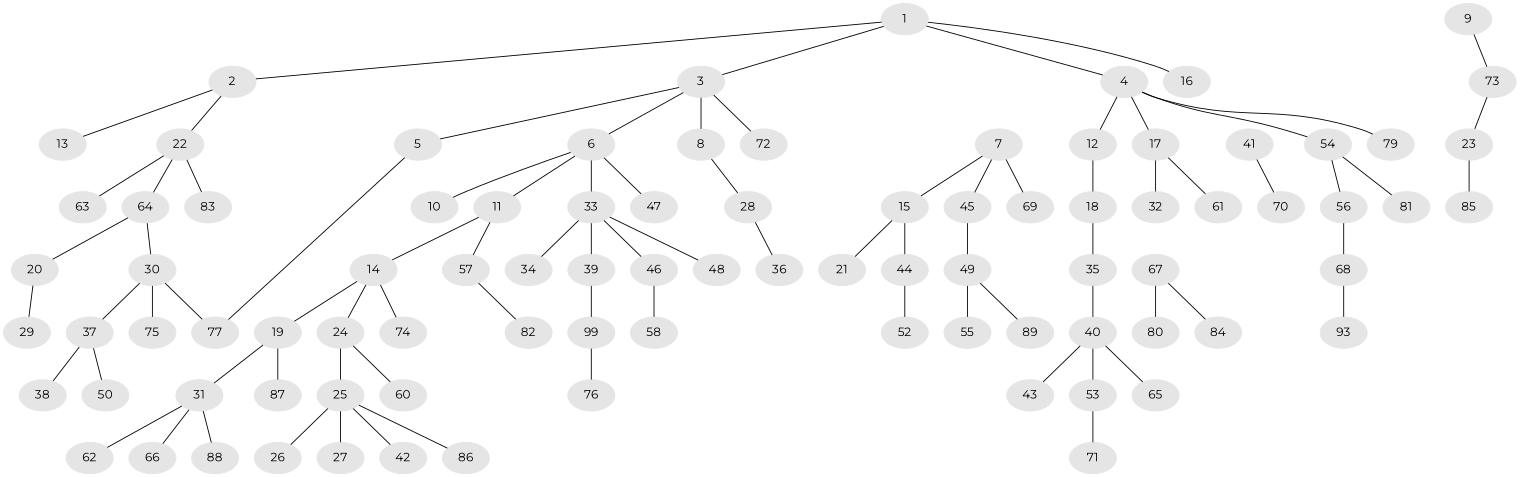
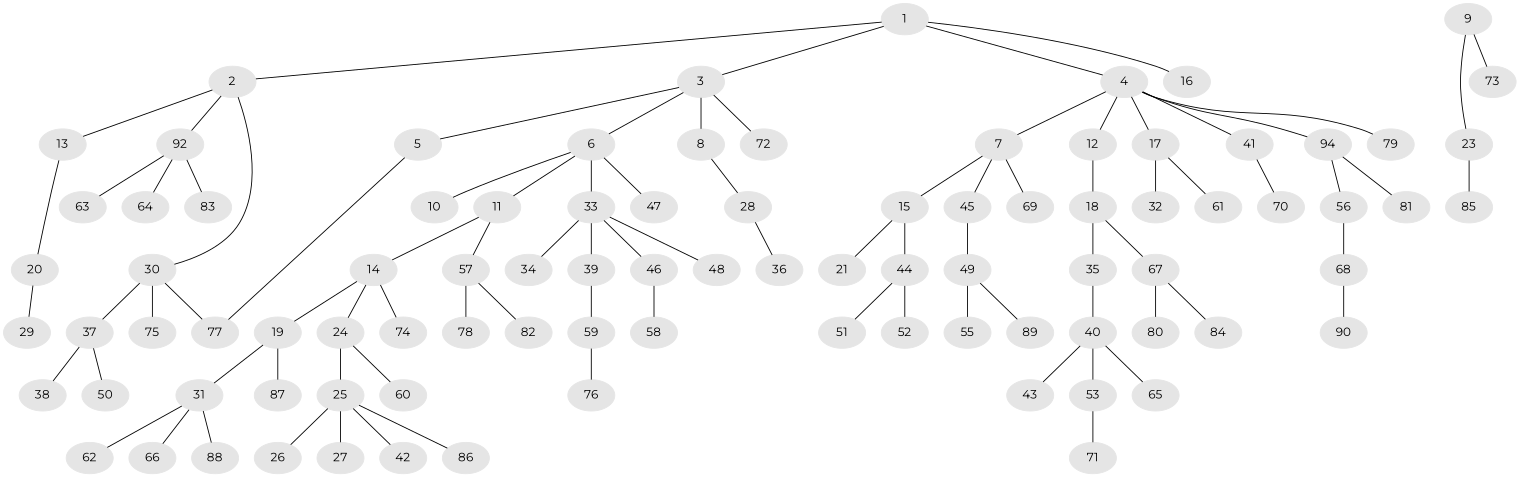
none -> (1062, 113)
none -> (1187, 113)
(1481, 113) -> (1460, 82)
(180, 145) -> (180, 145)
(1328, 145) -> (1328, 145)
(90, 239) -> (48, 207)
(149, 239) -> (249, 199)
none -> (1124, 239)
none -> (466, 333)
(591, 333) -> (591, 333)
none -> (842, 333)
(1344, 333) -> (1344, 333)
